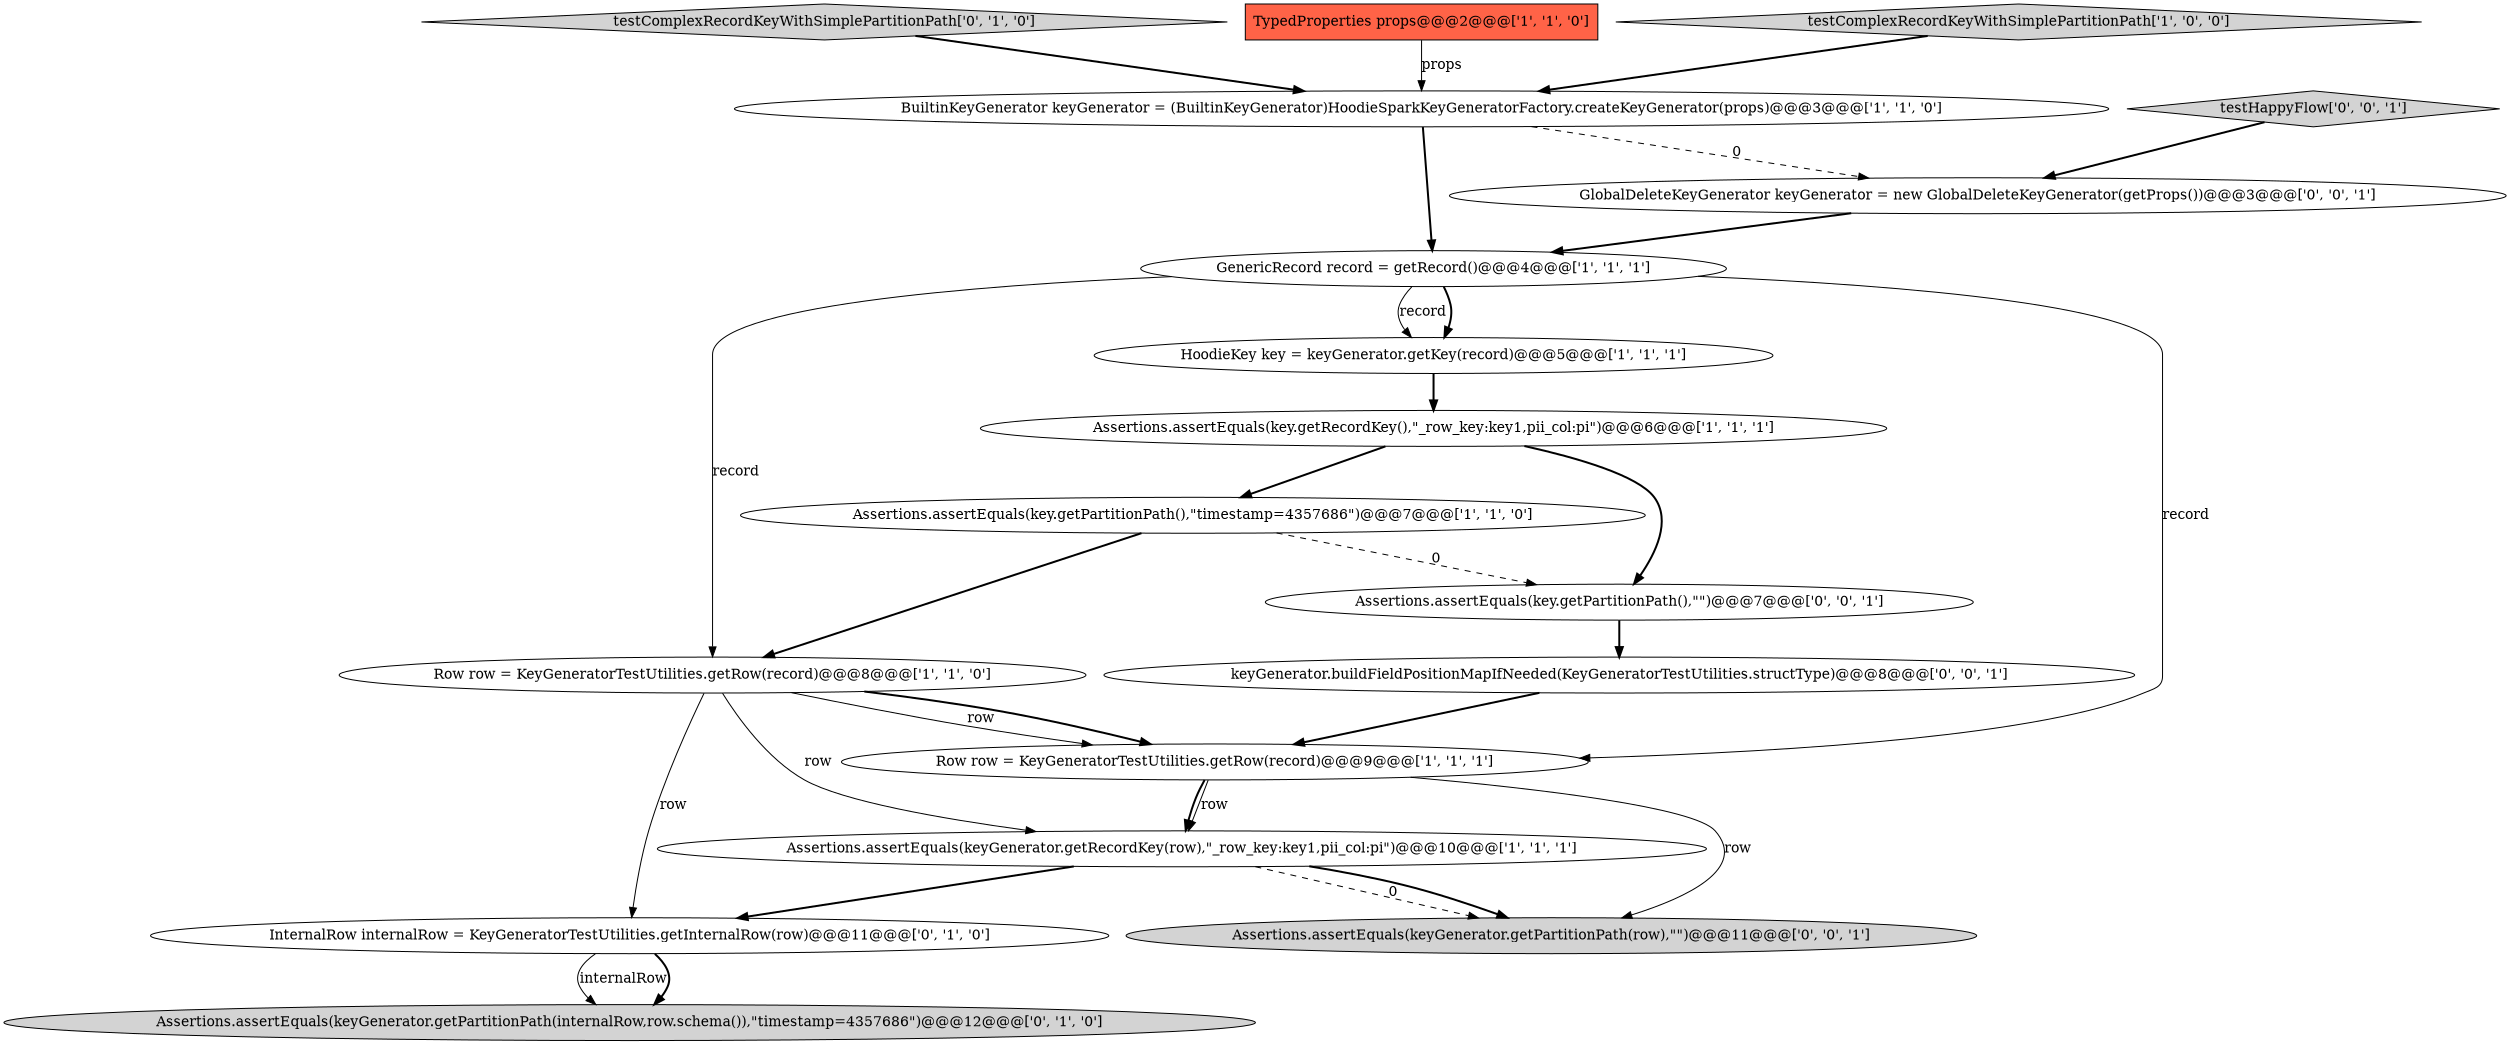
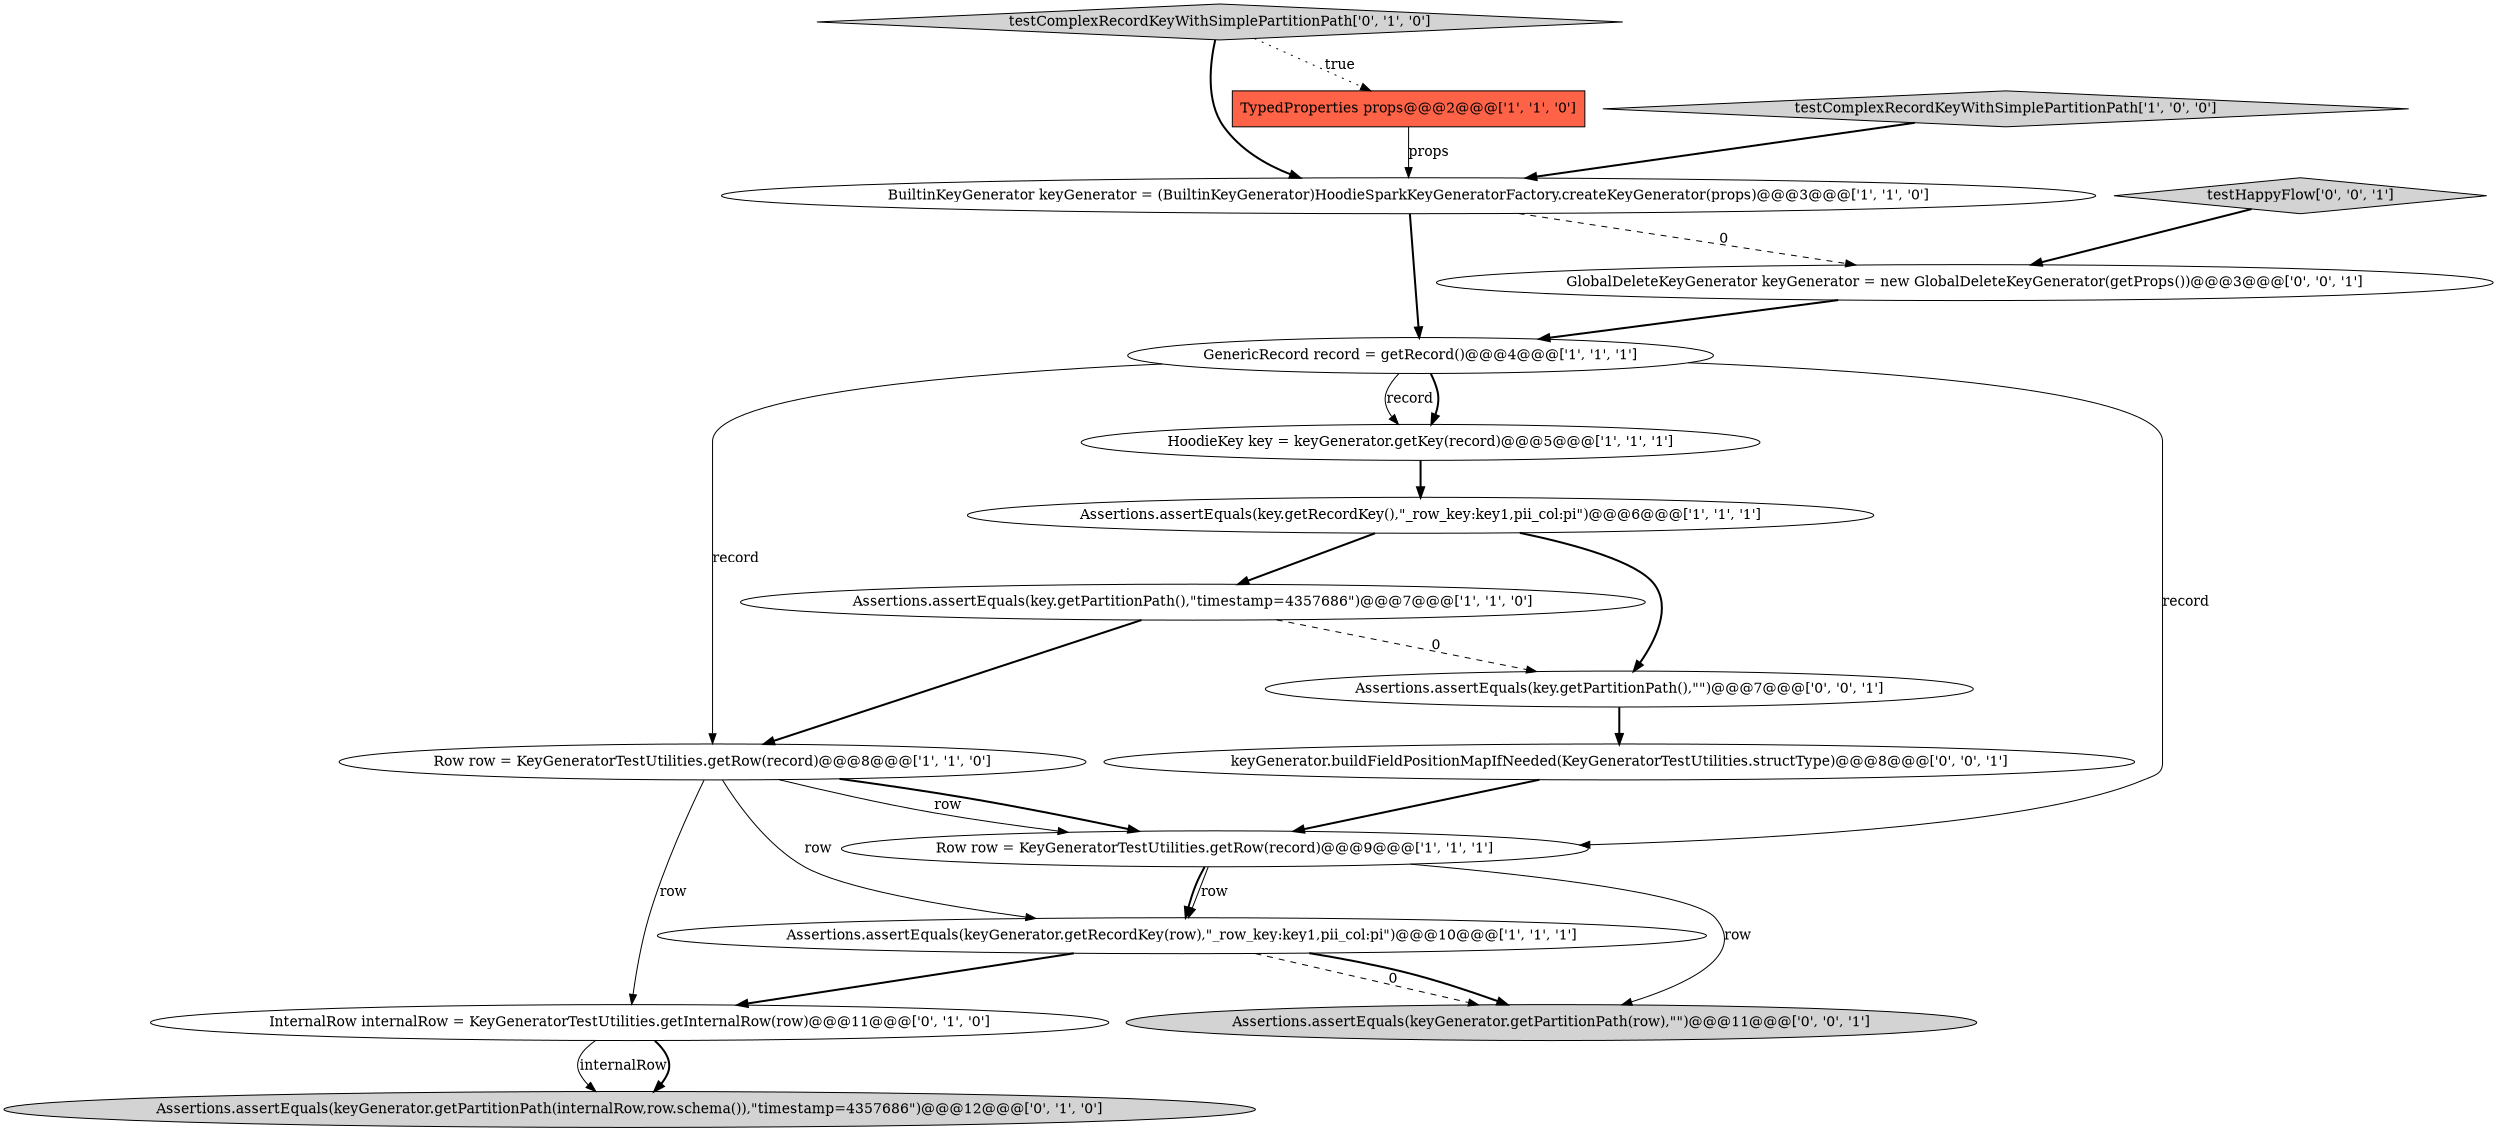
none -> (1308, 63)
